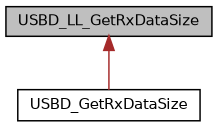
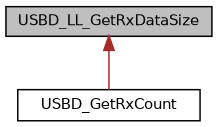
(109, 105) -> (109, 105)
